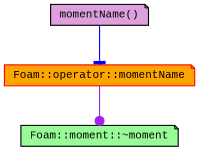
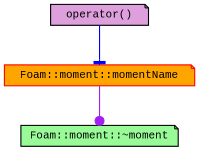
(100, 15) -> (100, 15)
(100, 75) -> (100, 75)
